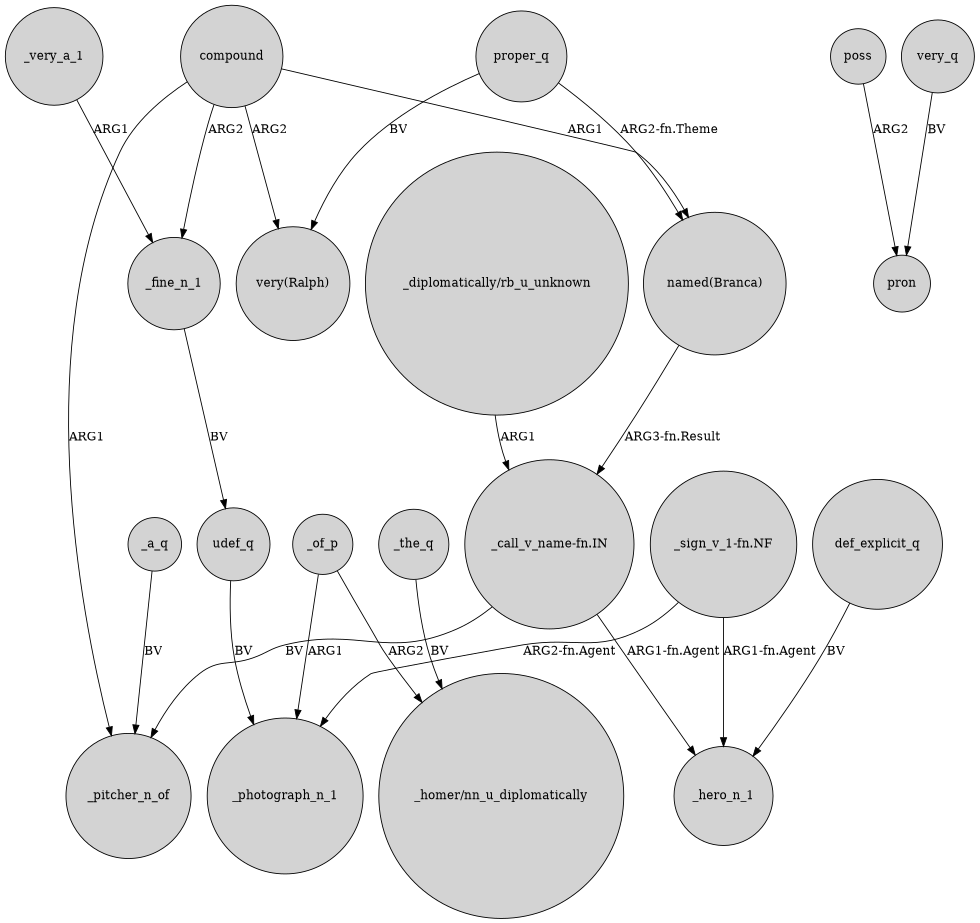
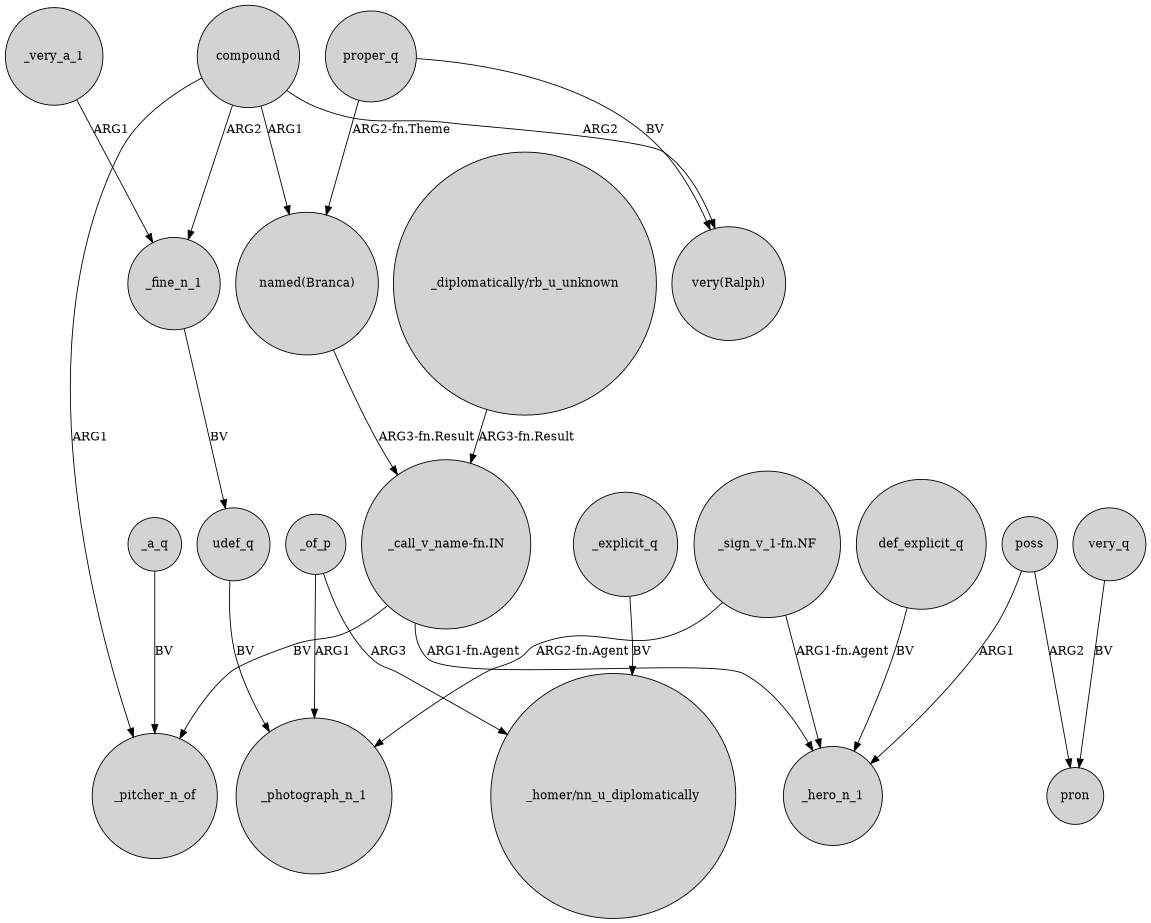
(518, 437) -> (527, 437)
(414, 544) -> (626, 544)
(406, 651) -> (389, 651)
none -> (961, 673)
